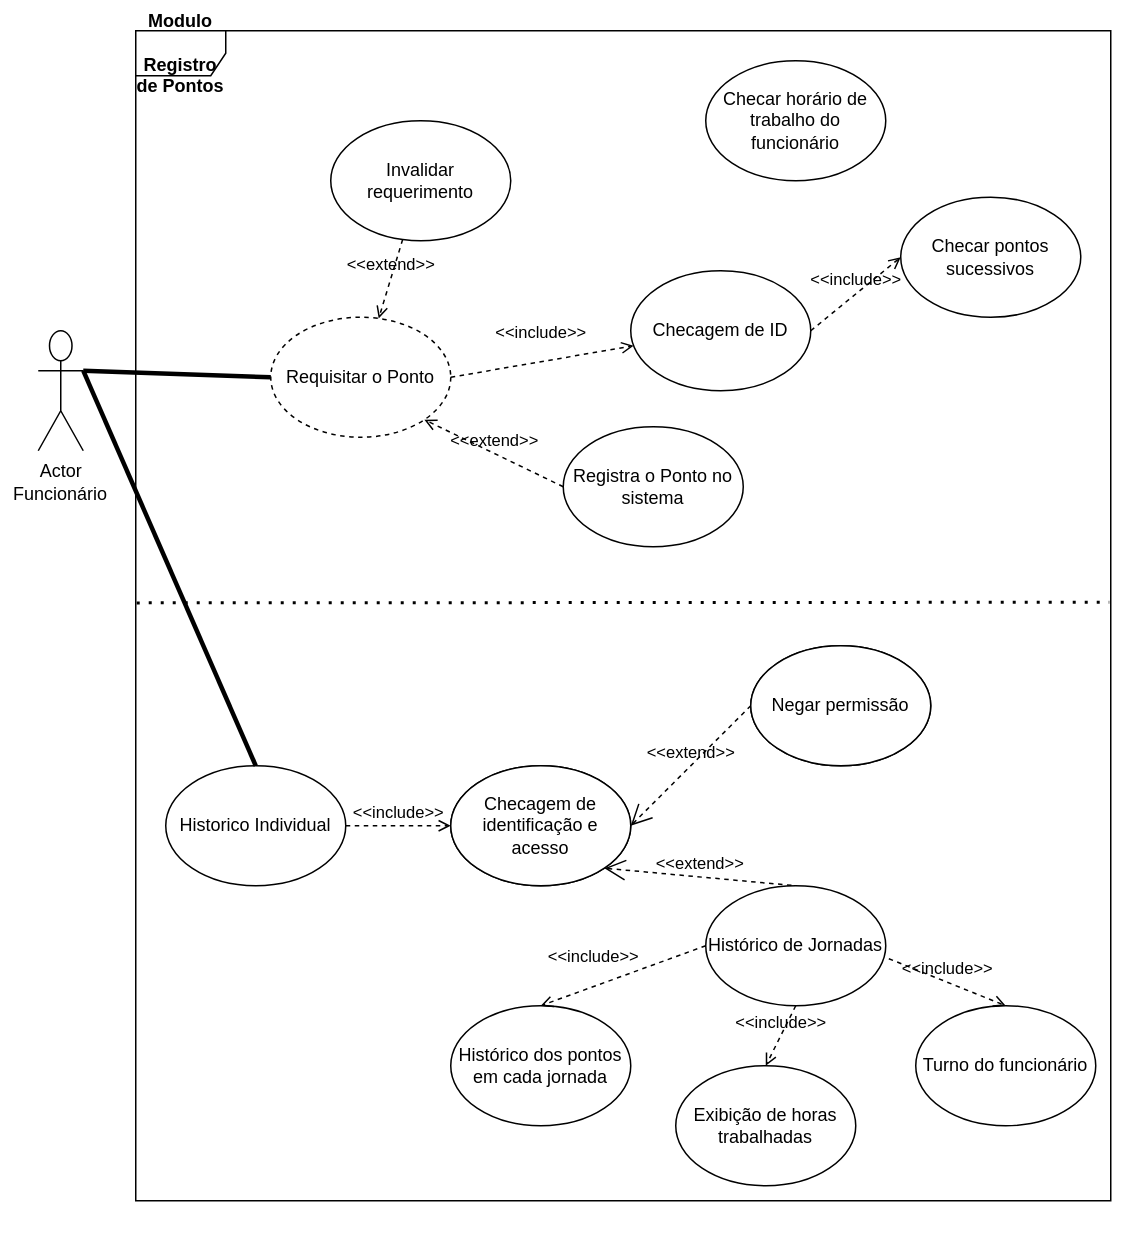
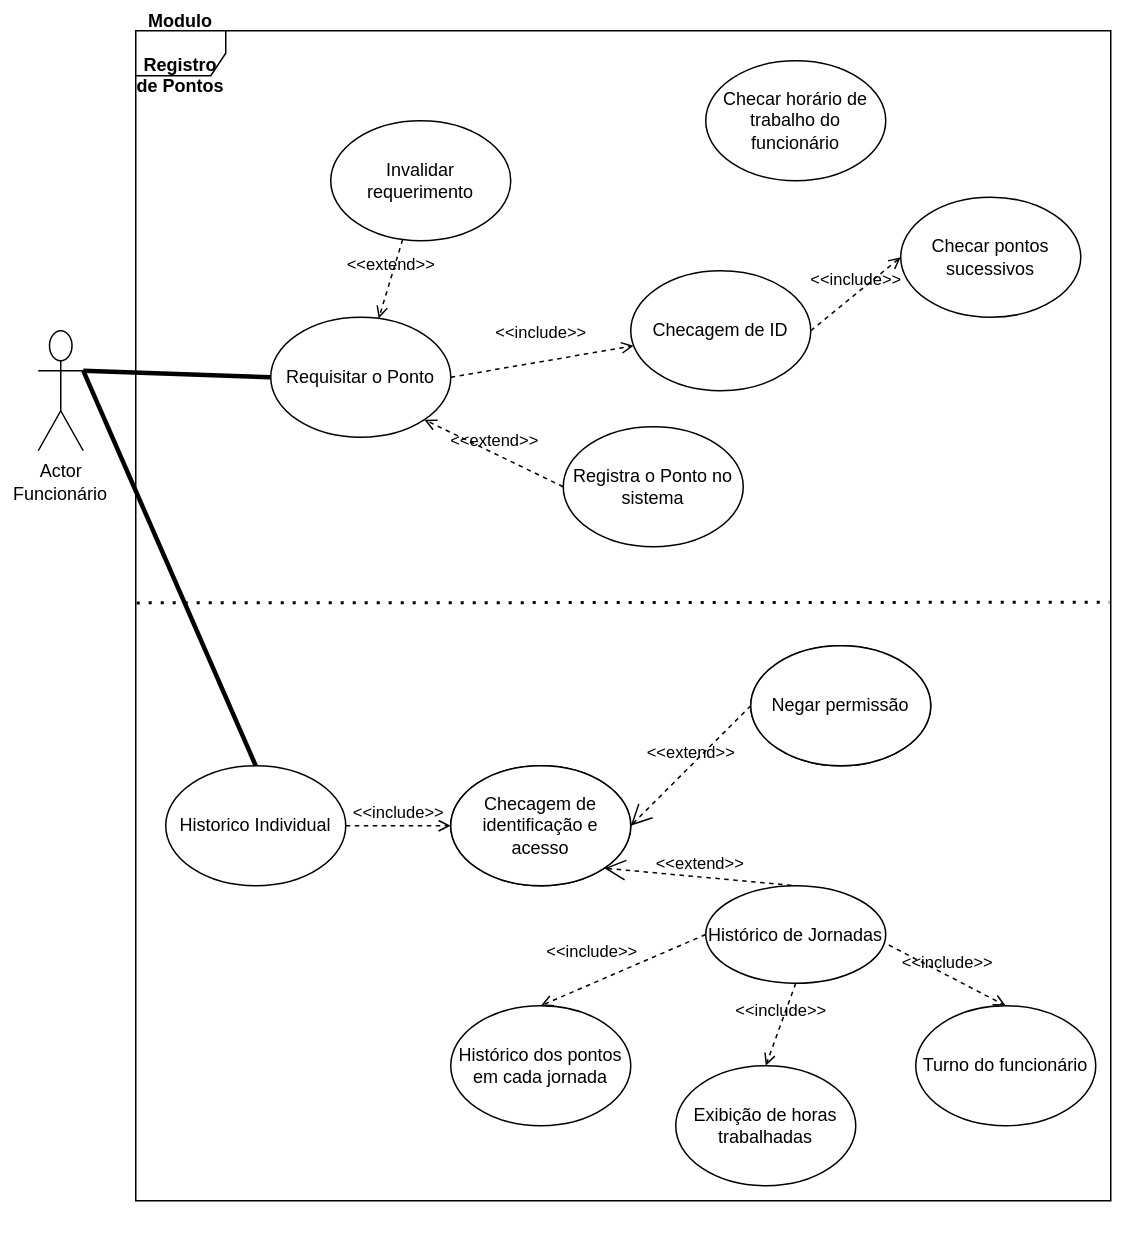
(361, 377) -> (361, 377)
(796, 946) -> (796, 935)
